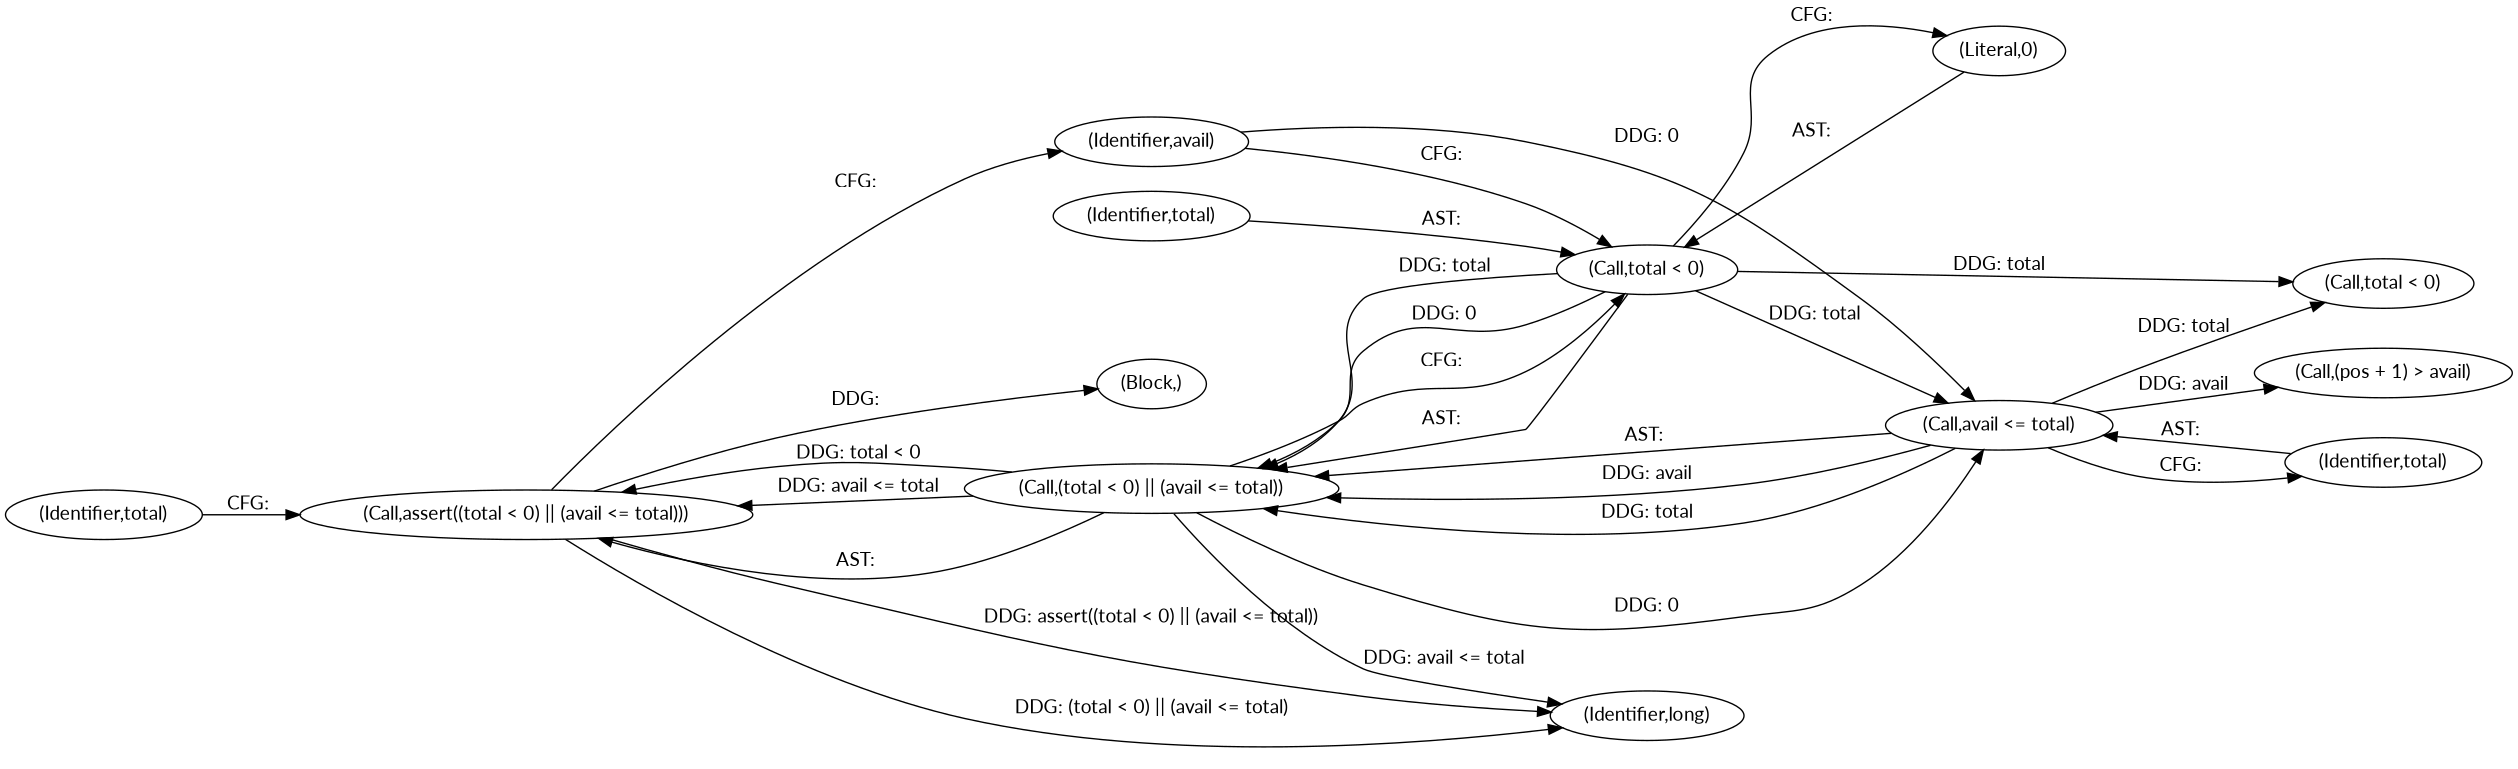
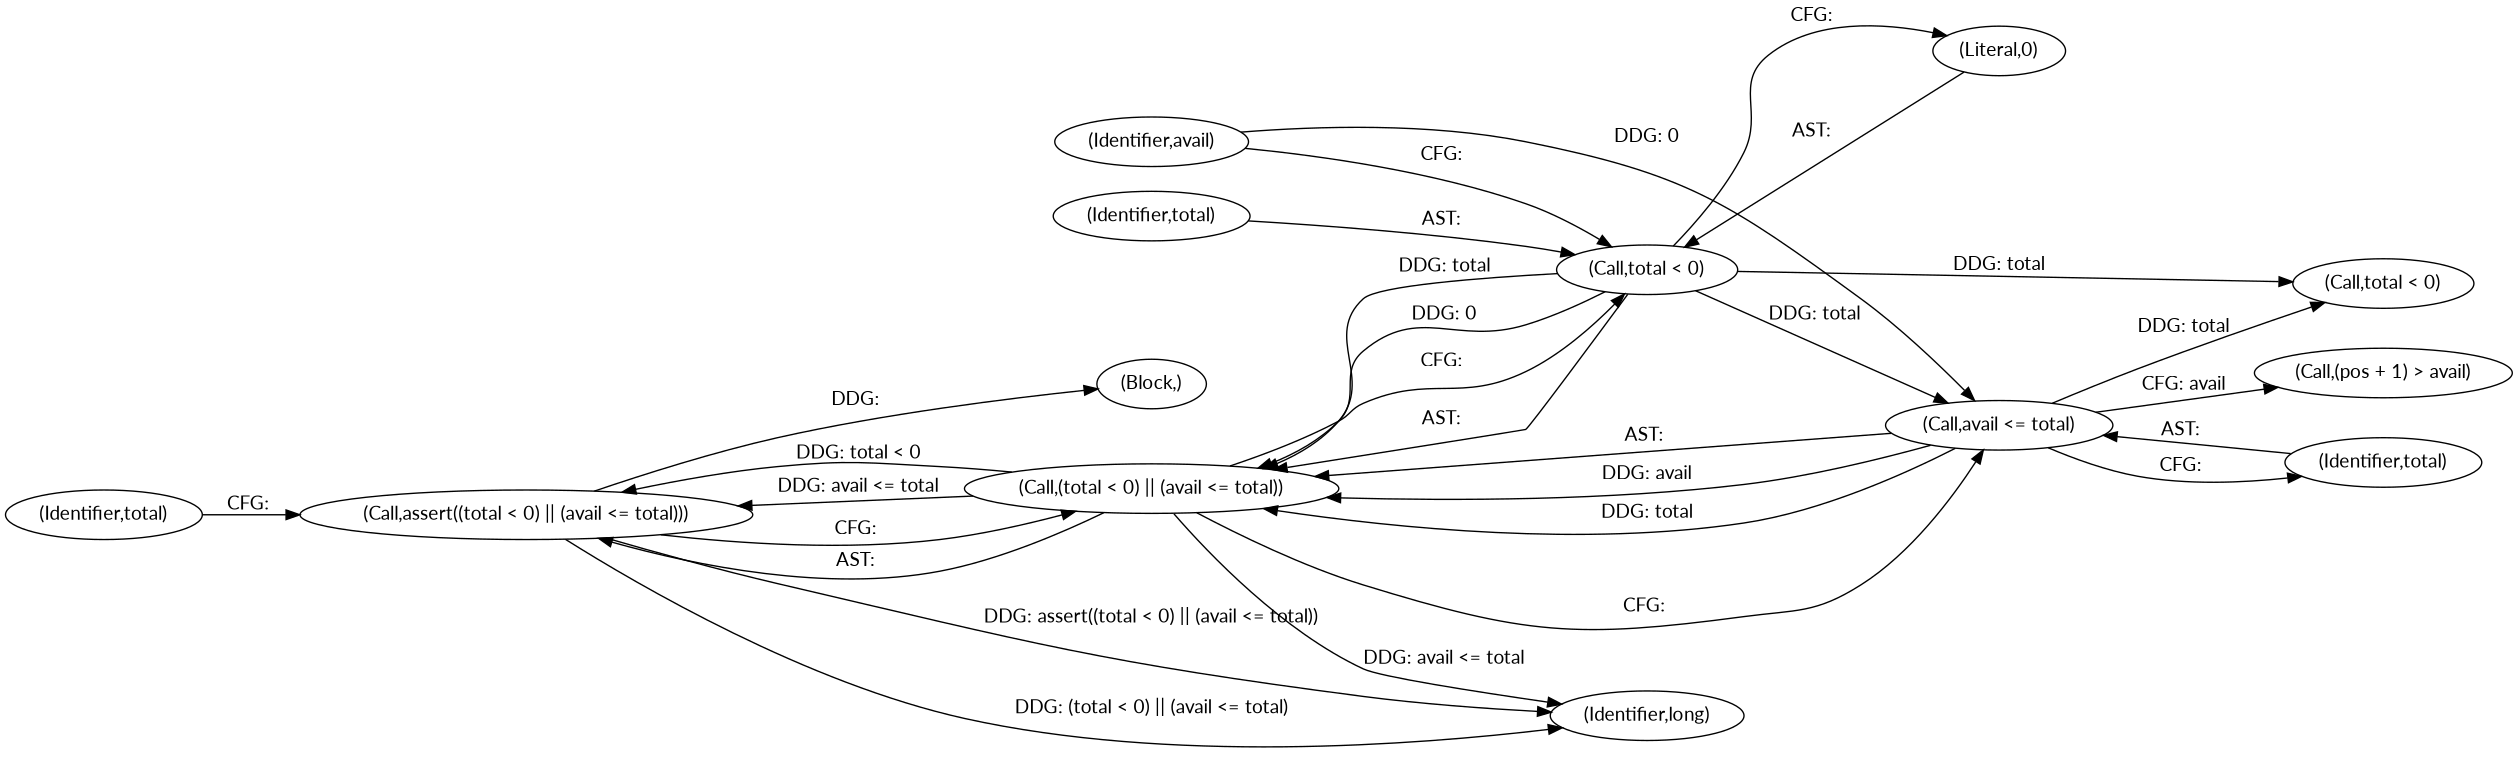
(780, 291) -> (863, 545)
(2184, 385) -> (2184, 385)
(1647, 606) -> (1647, 606)
